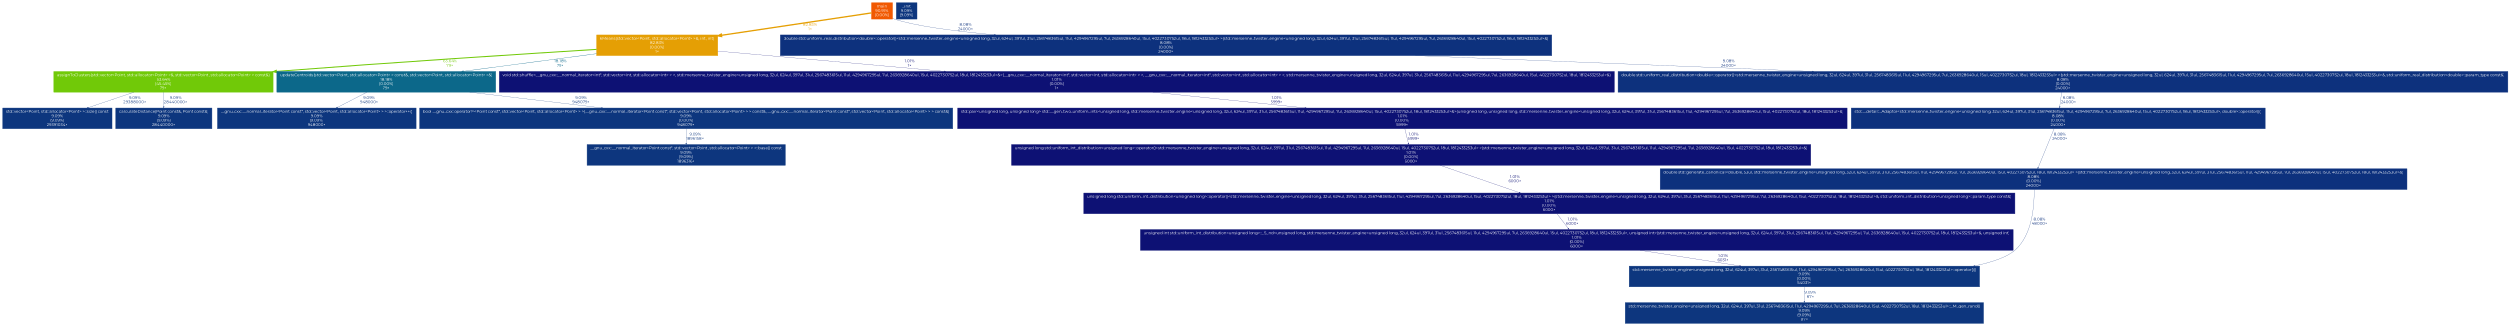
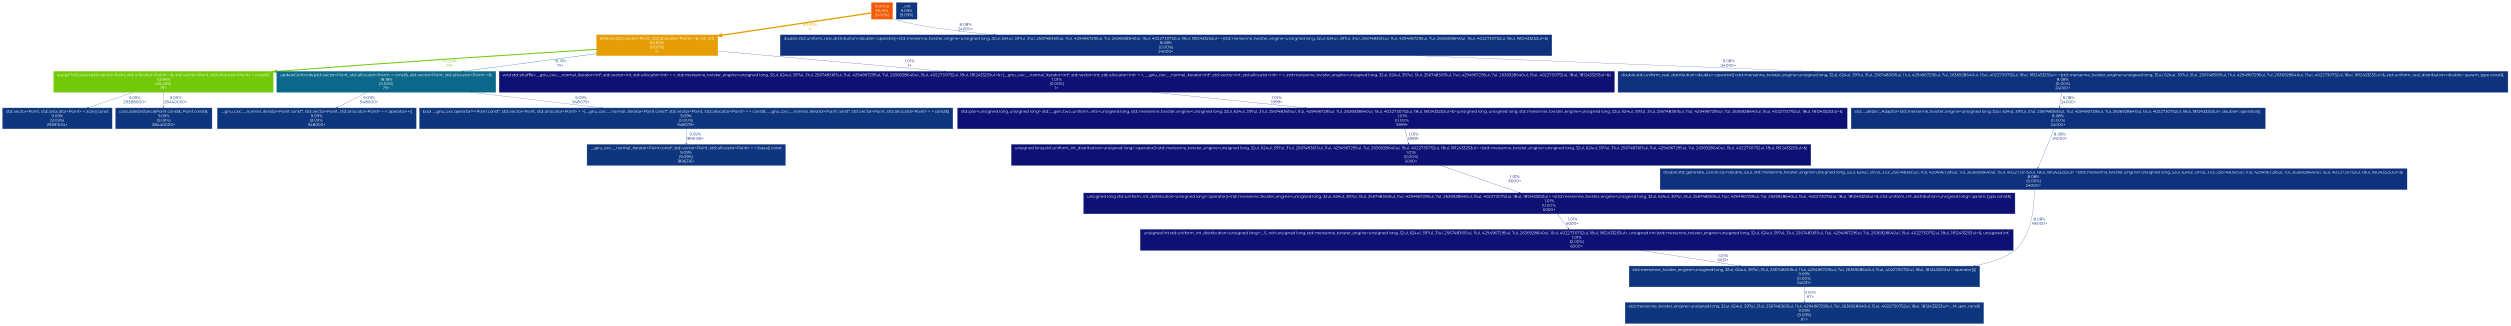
(882, 11) -> (882, 11)
